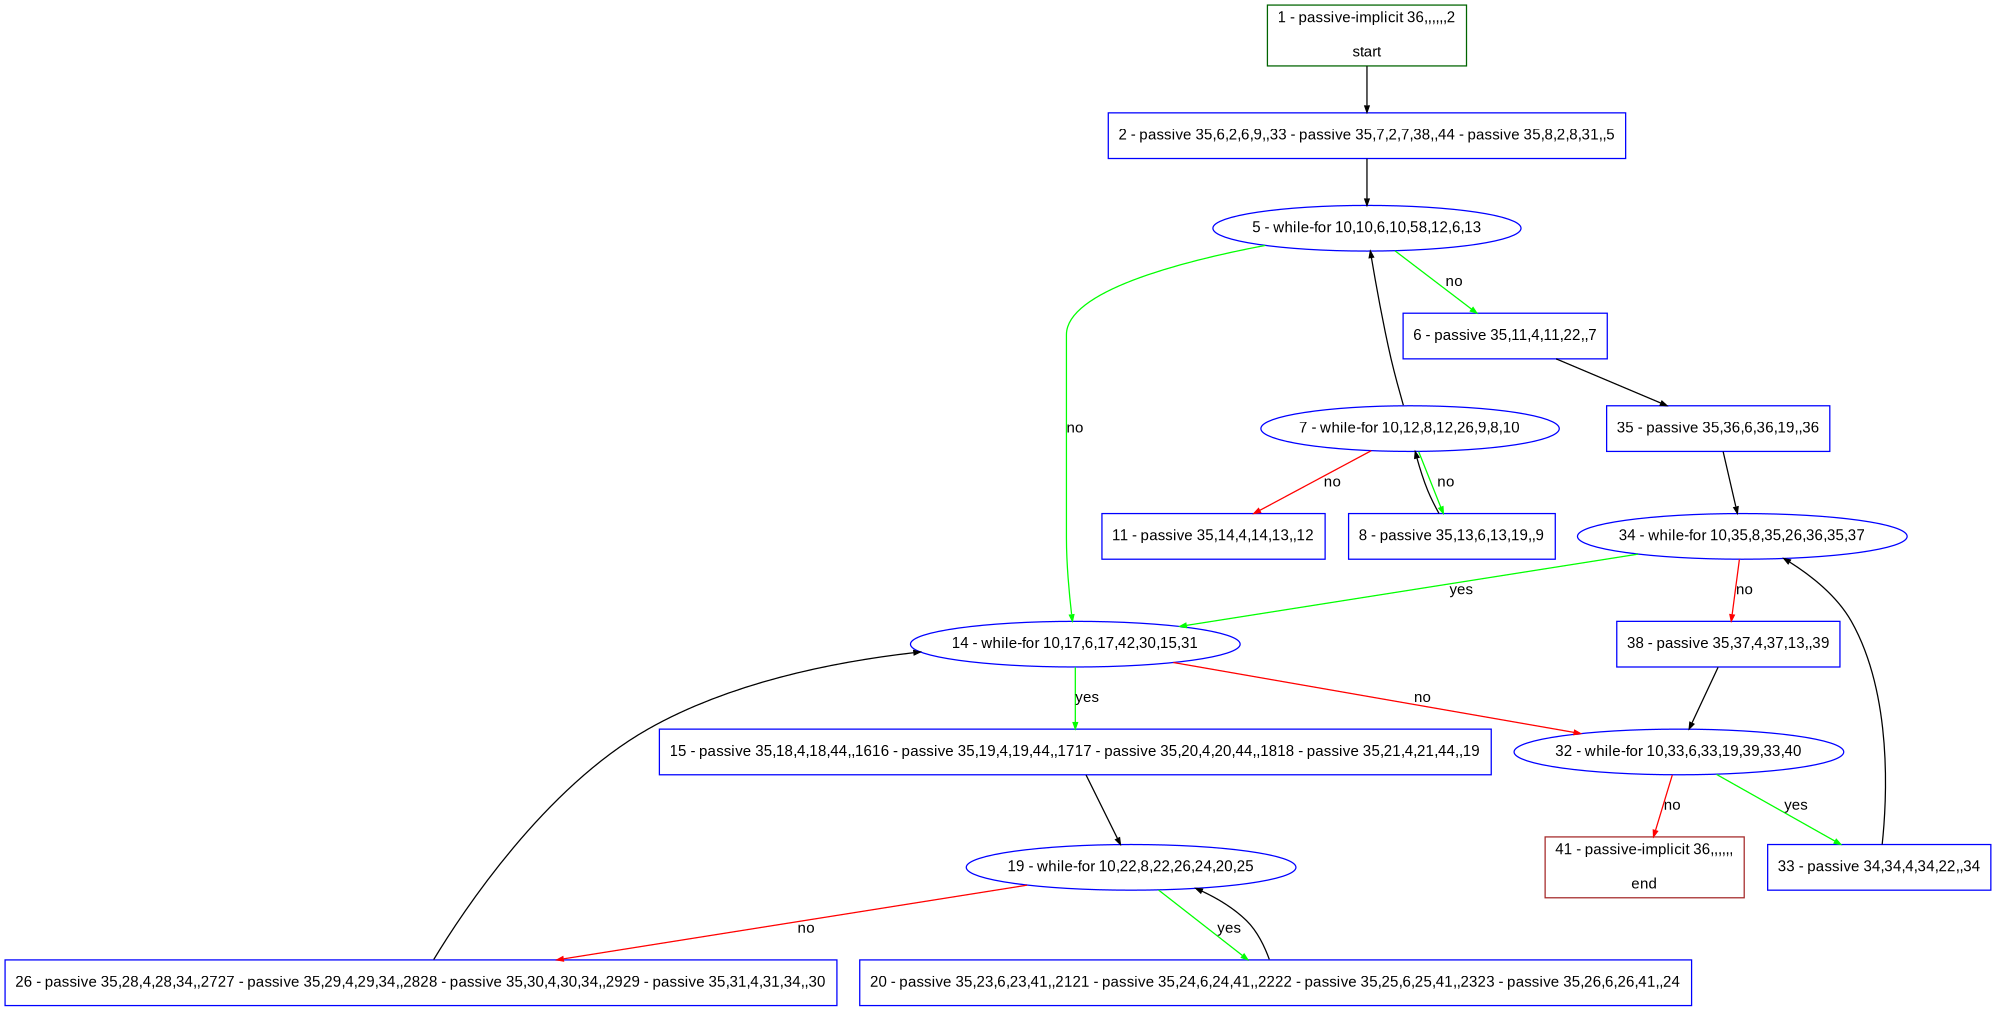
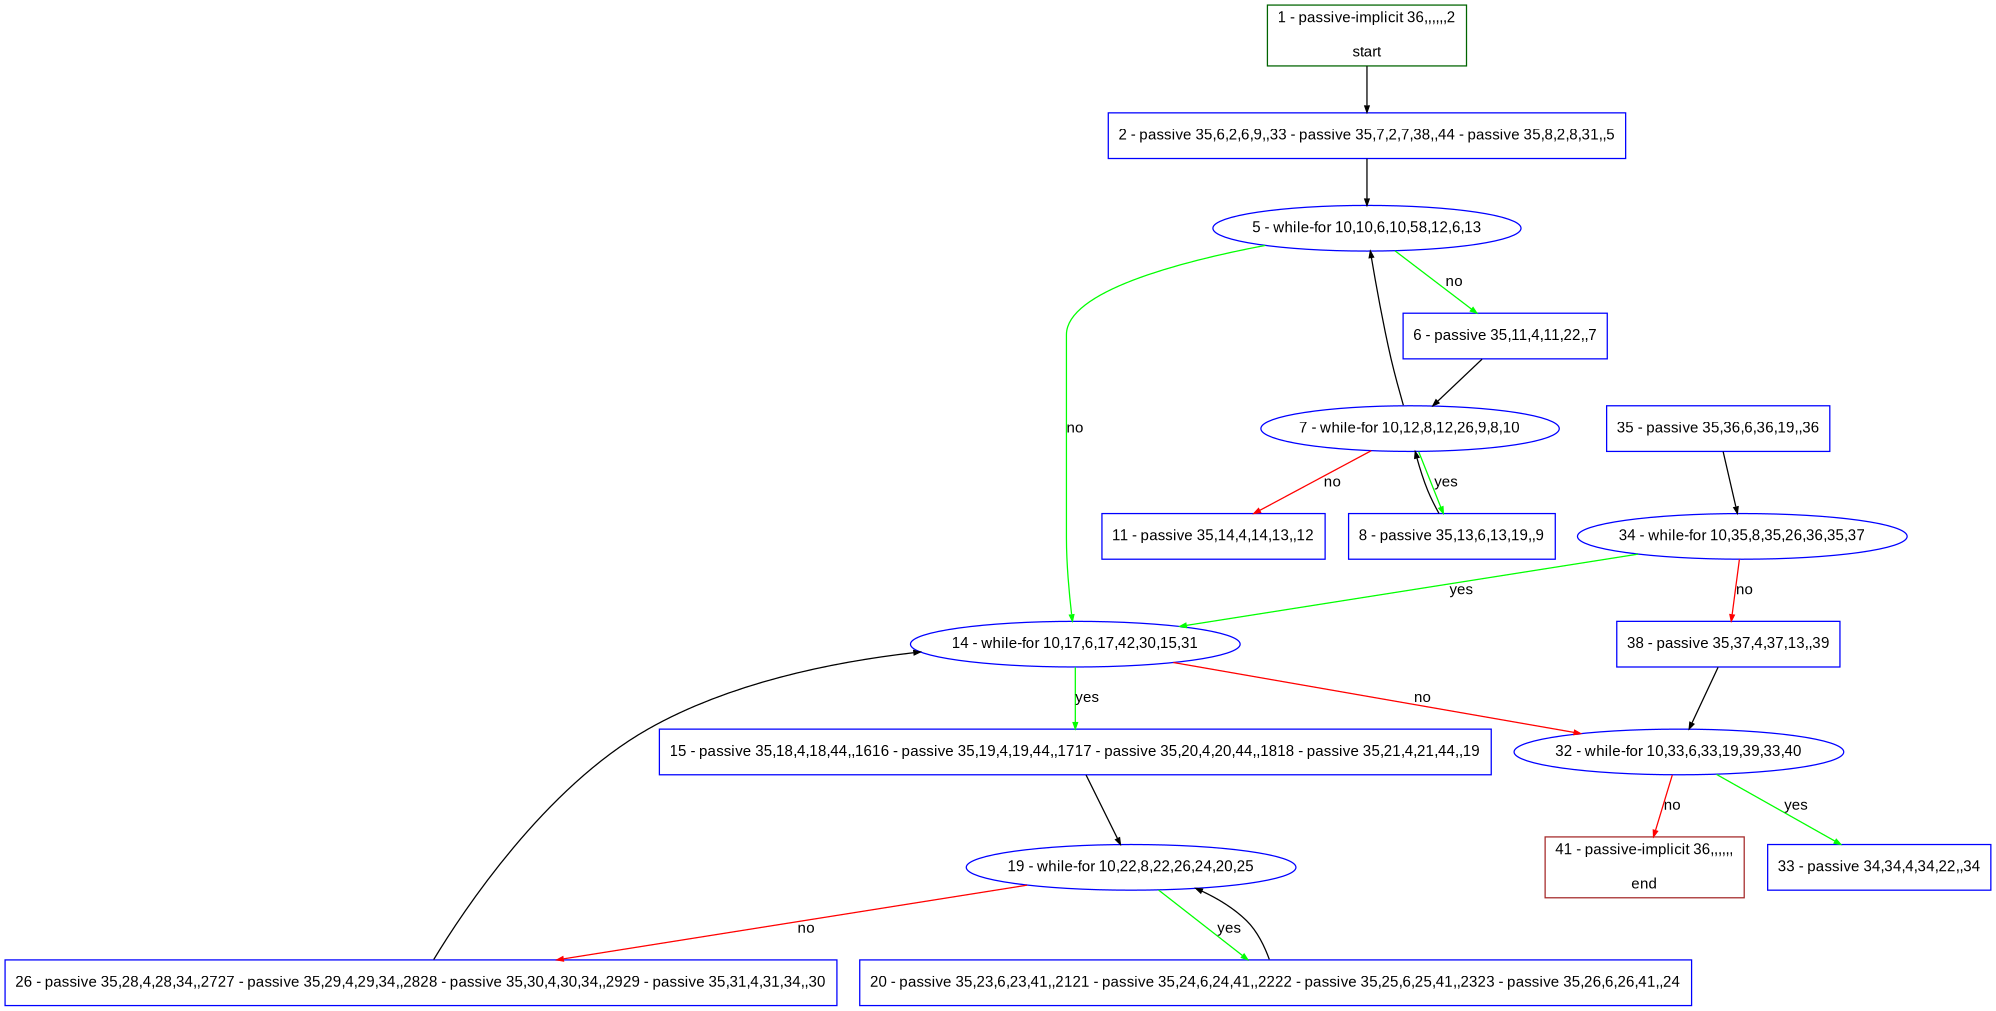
(1609, 381) -> (1460, 380)
(1446, 482) -> (1446, 482)
(1876, 688) -> none
